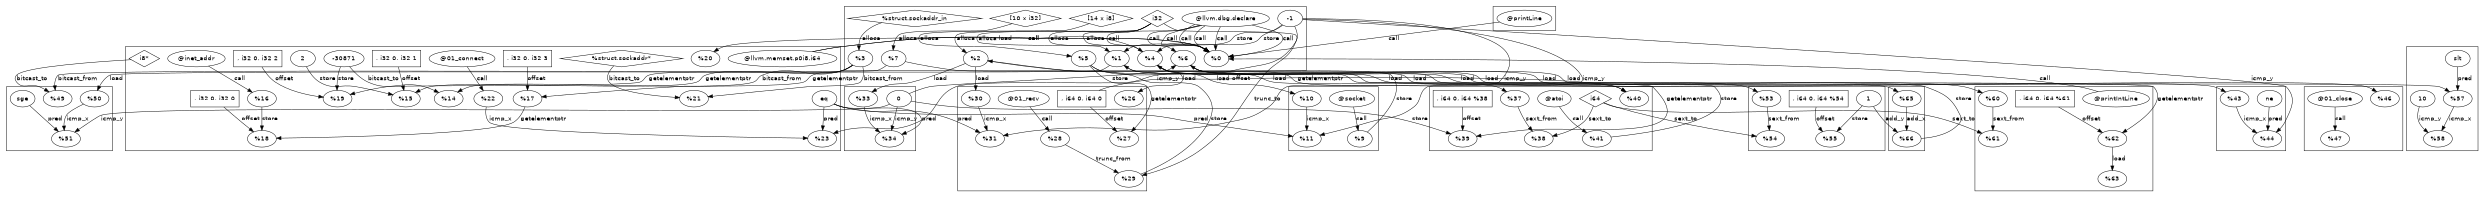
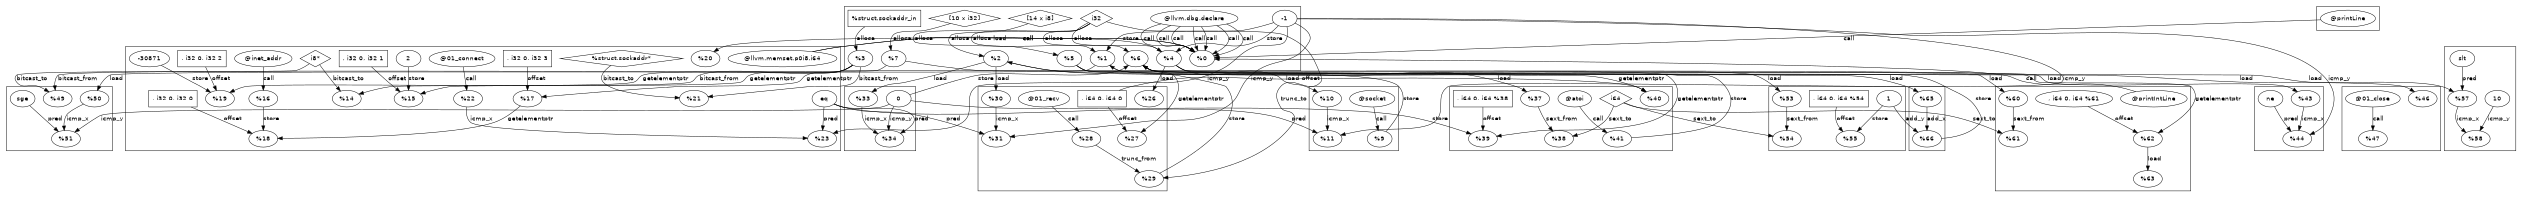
(915, 18) -> (884, 18)
(1310, 71) -> (1299, 74)
(378, 85) -> (328, 76)
(2045, 99) -> (2074, 99)
